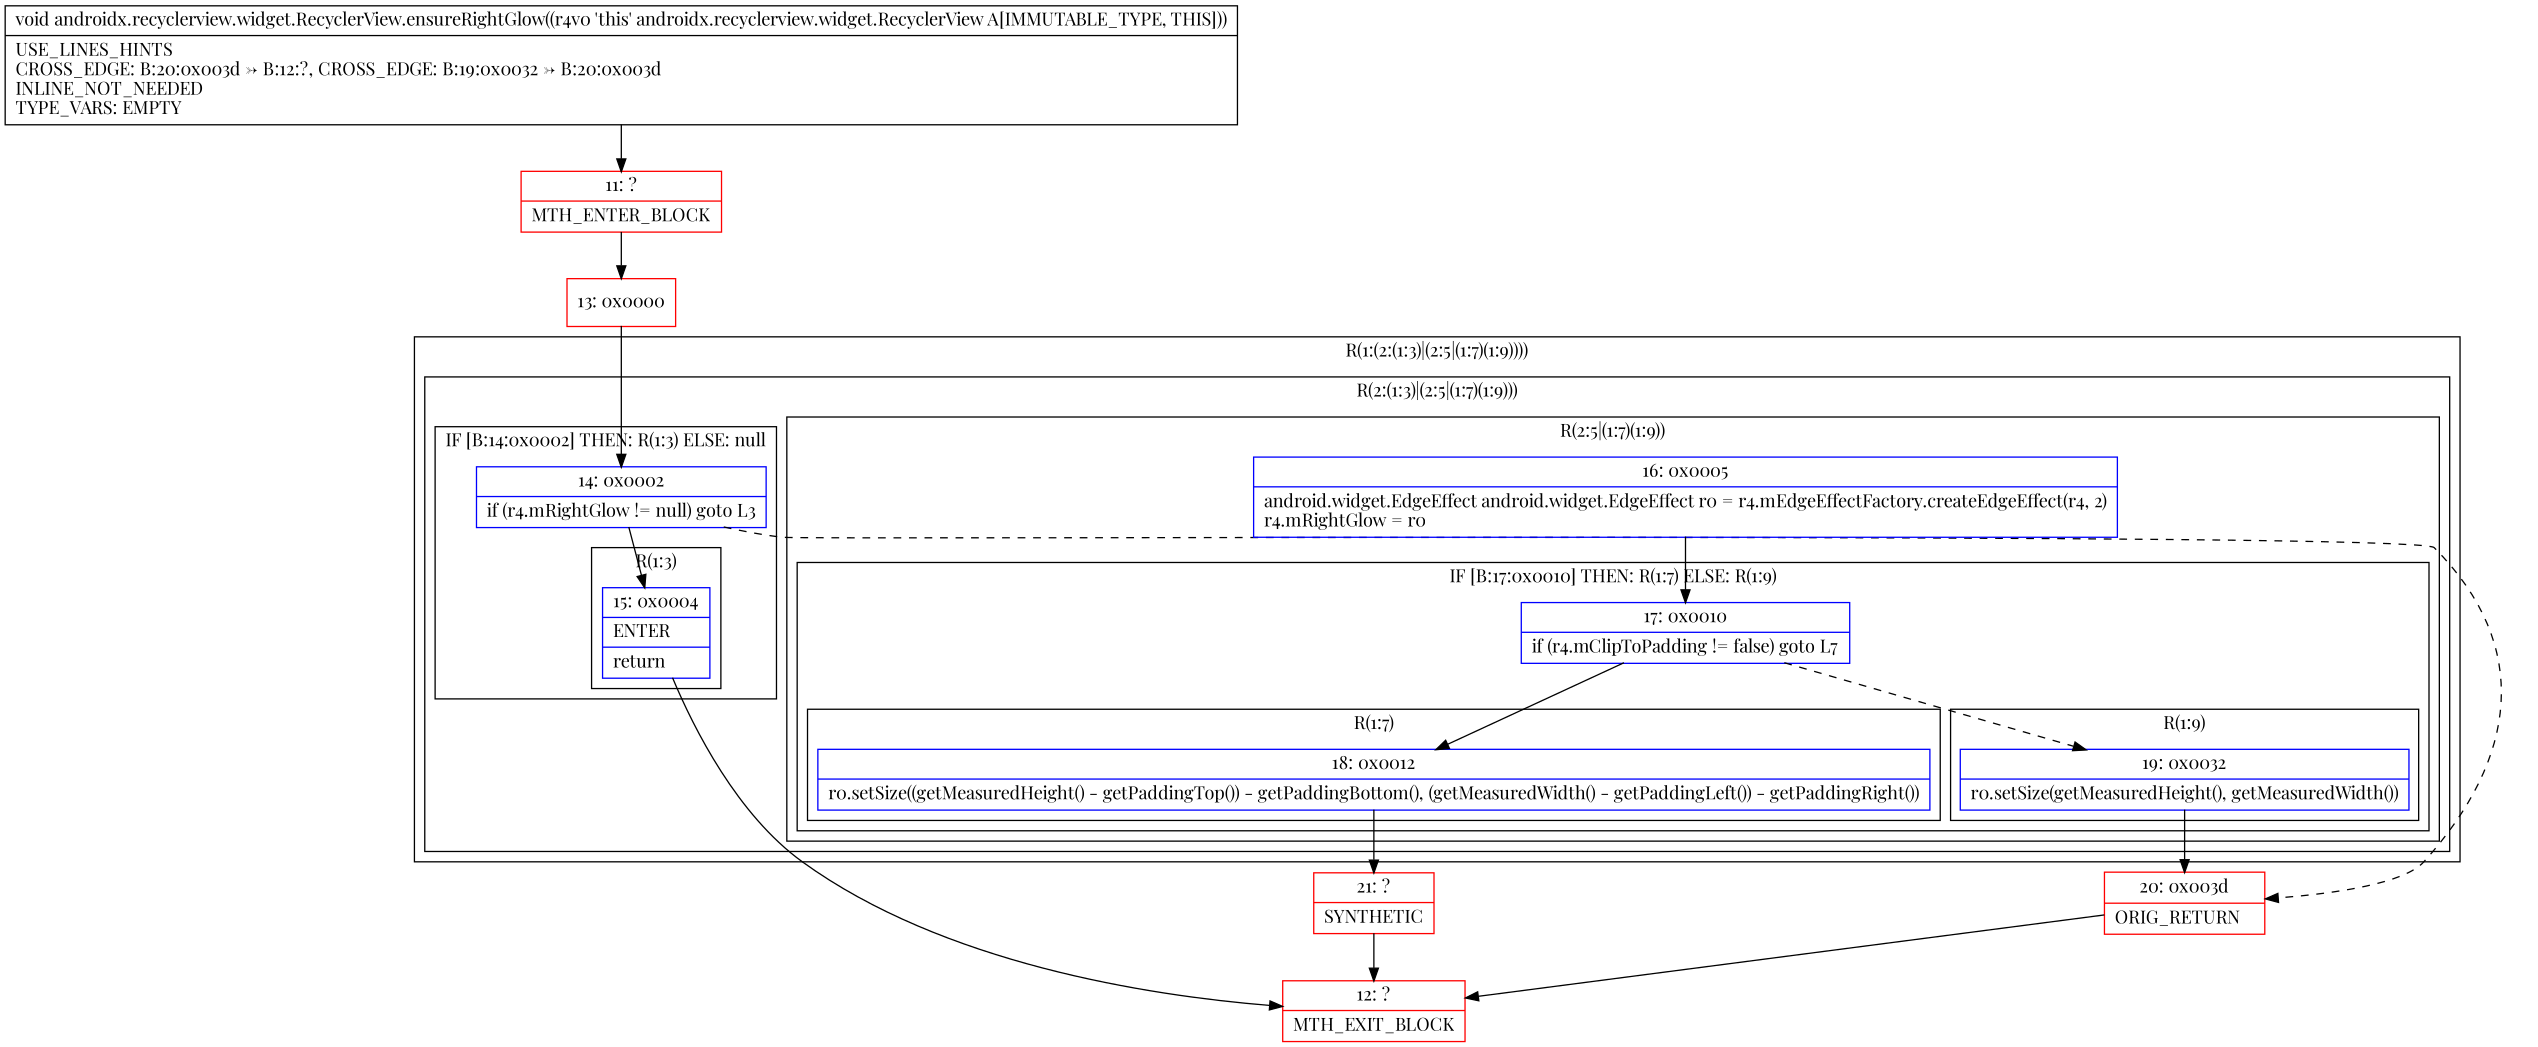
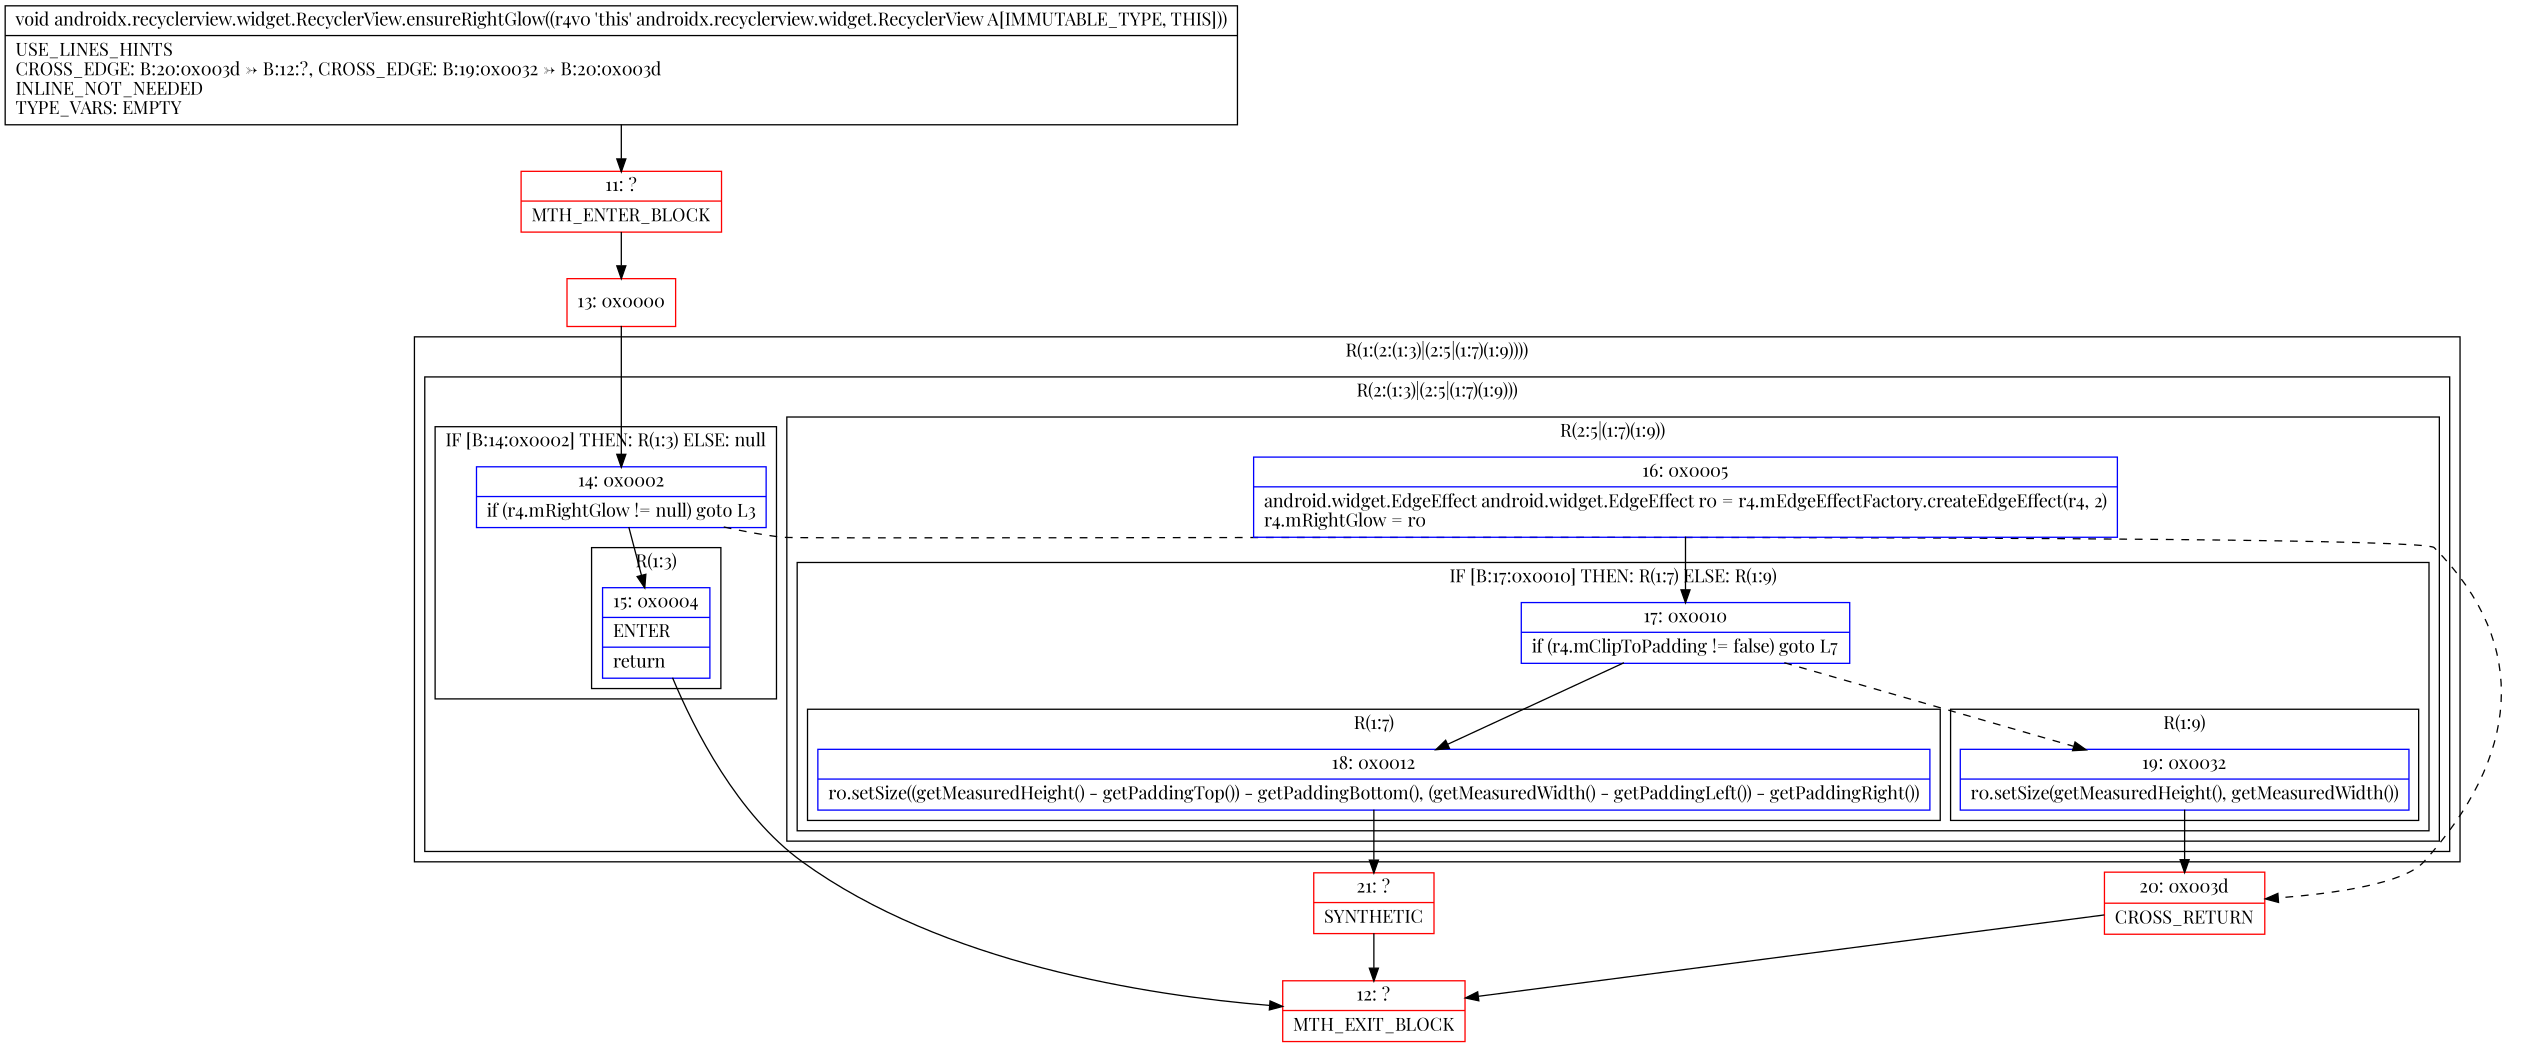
(2178, 918) -> (2185, 918)
